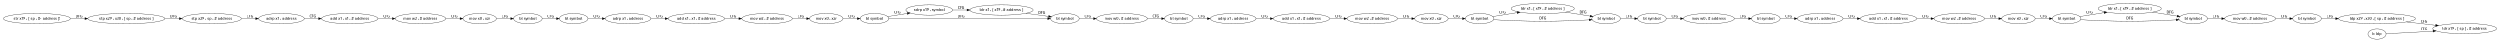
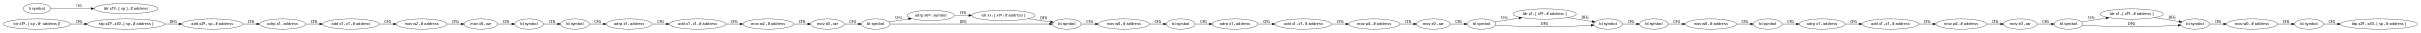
(929, 10) -> (931, 15)
(79, 16) -> (79, 22)
(212, 19) -> (212, 24)
(2421, 24) -> none
(2377, 34) -> (37, 9)
